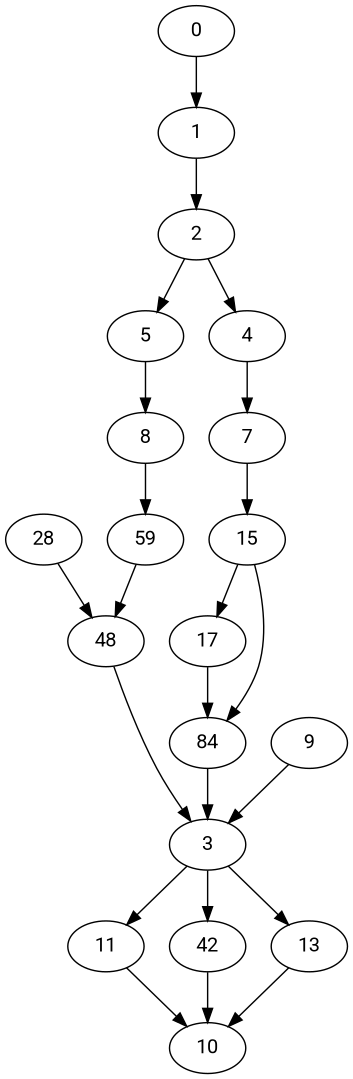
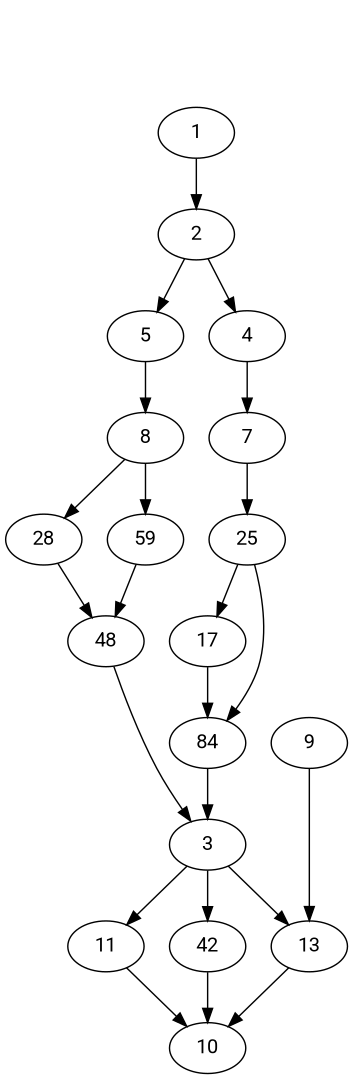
(196, 31) -> none
none -> (100, 484)
(247, 540) -> (247, 540)
(264, 789) -> (309, 837)
